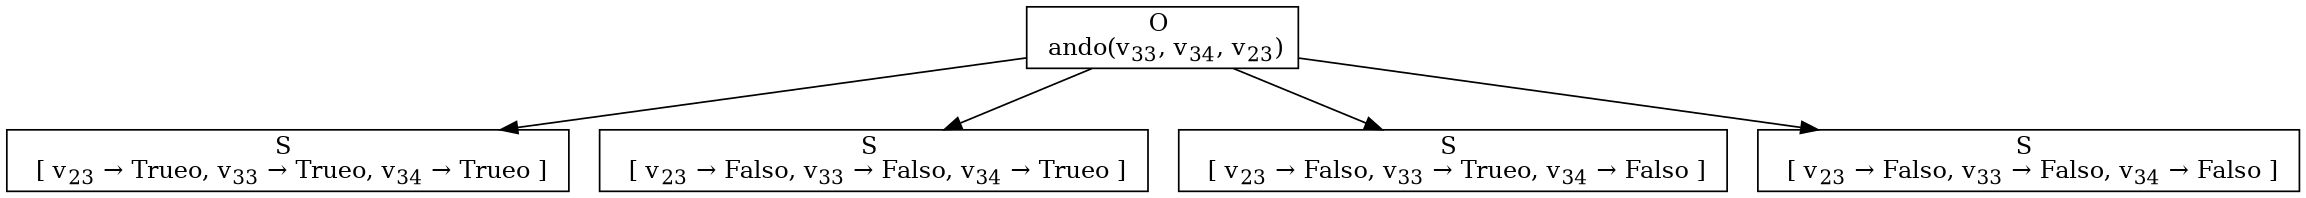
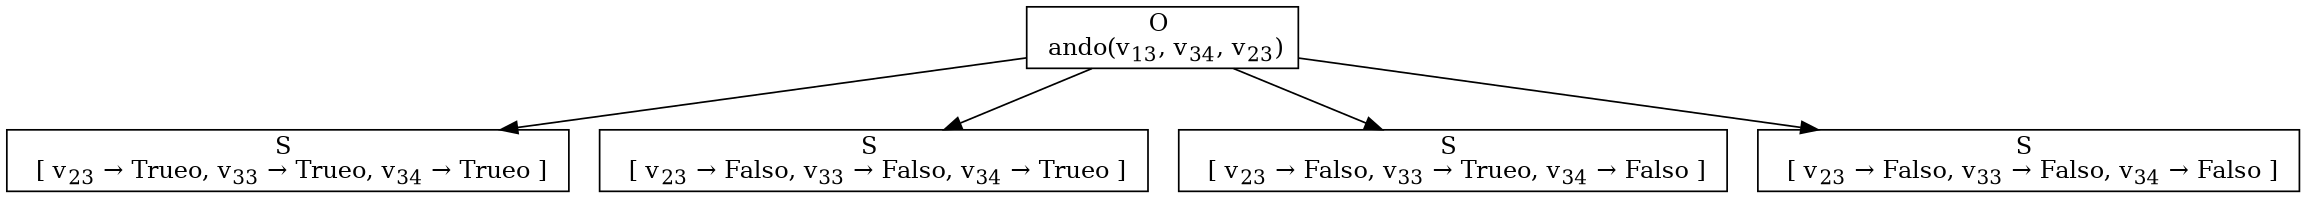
(1145, 48) -> (1145, 48)
